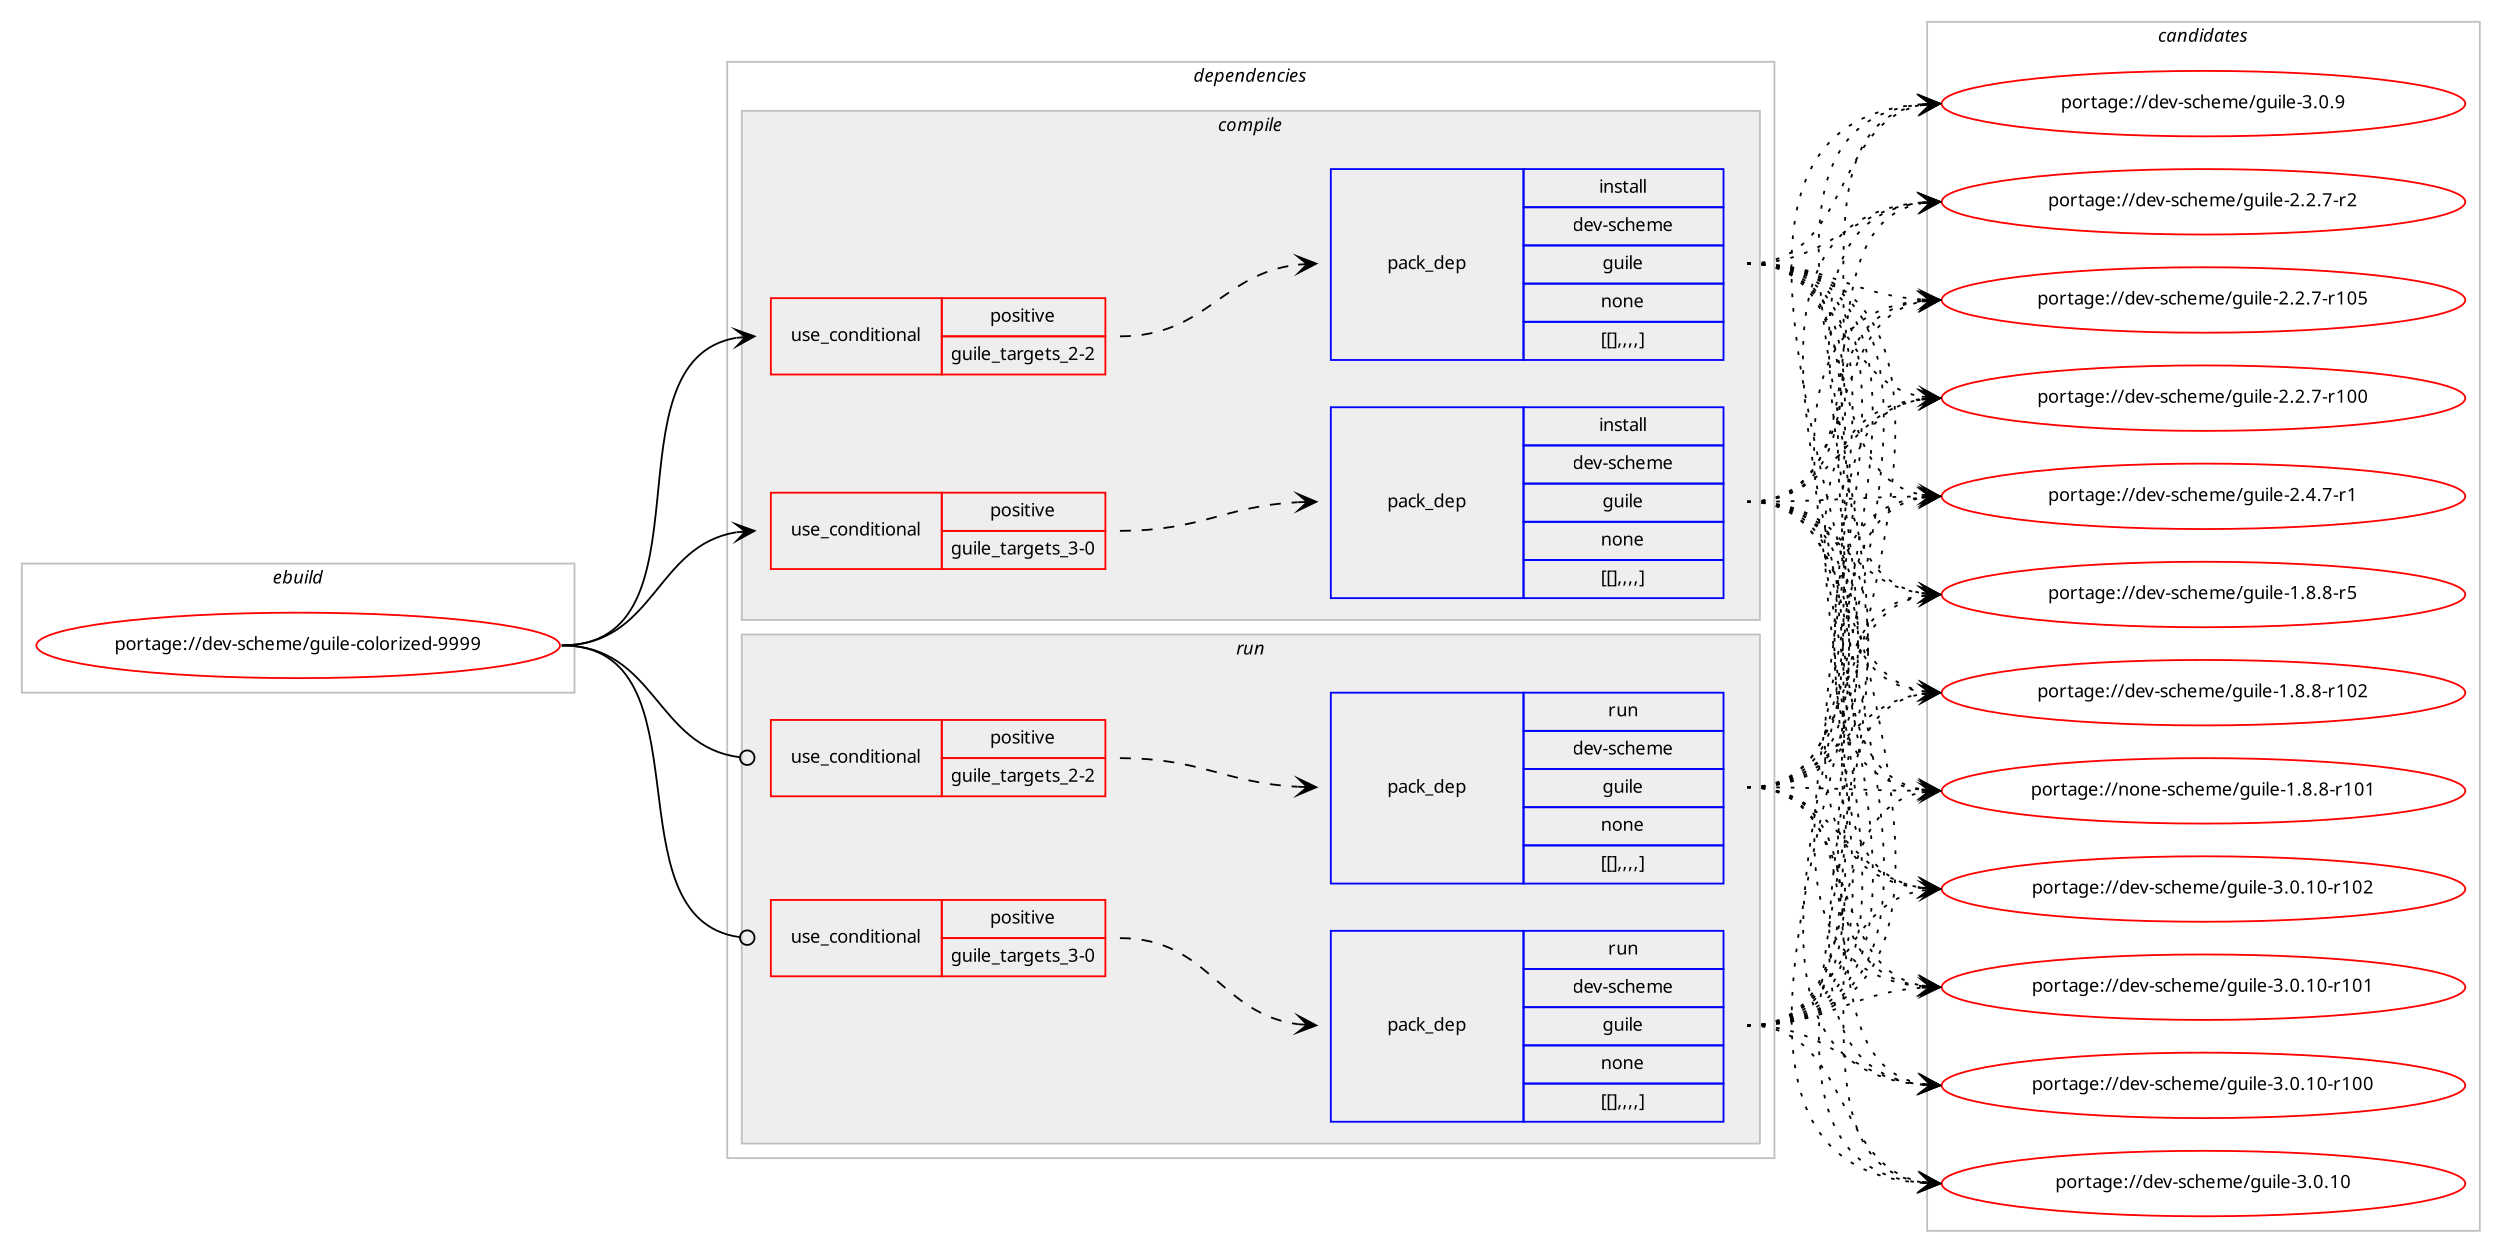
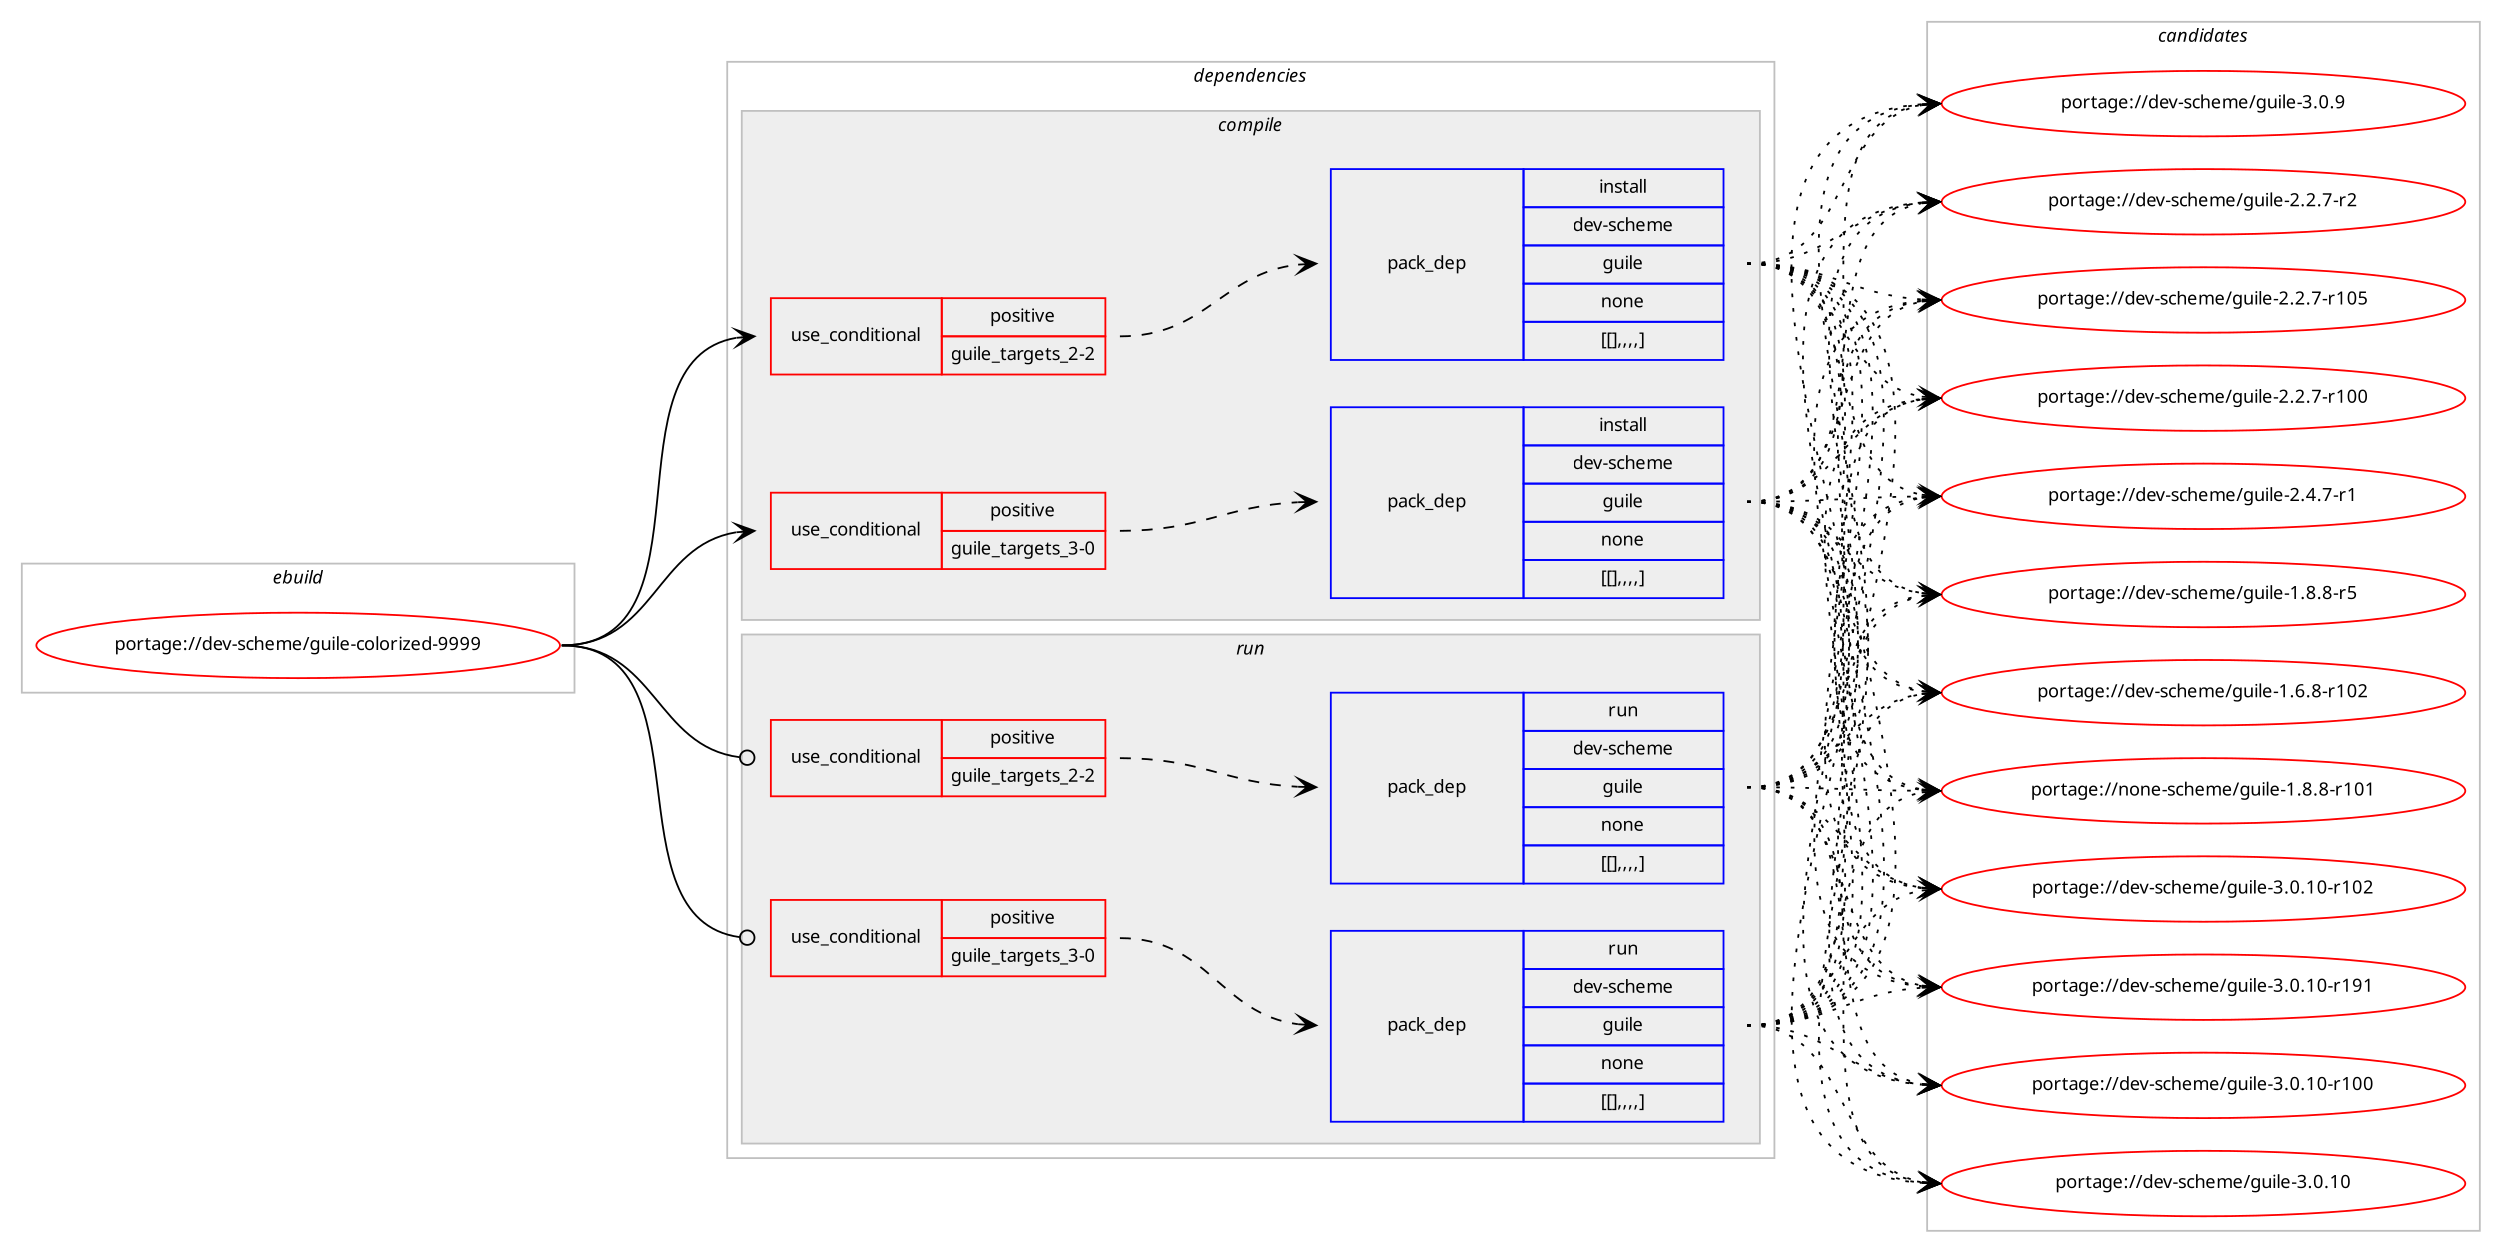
(2203, 693) -> (2203, 693)
(2203, 987) -> (2203, 987)
